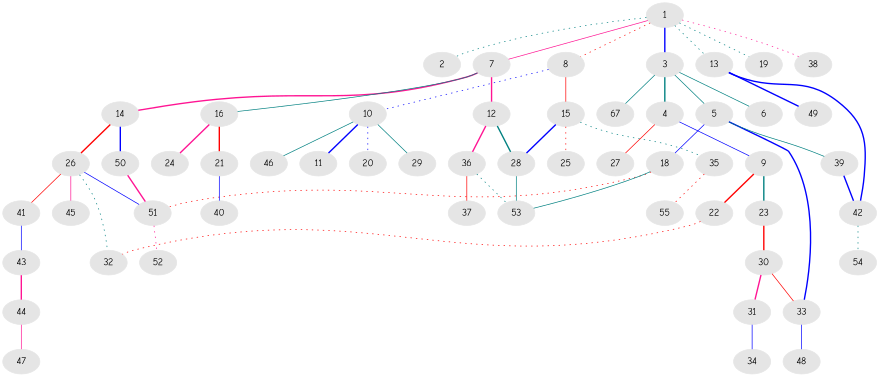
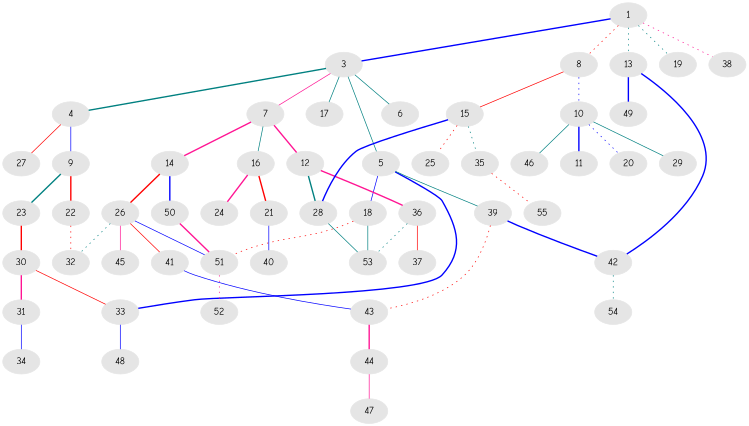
(578, 40) -> (305, 89)
(442, 65) -> none
(615, 114) -> (324, 114)
none -> (453, 284)
